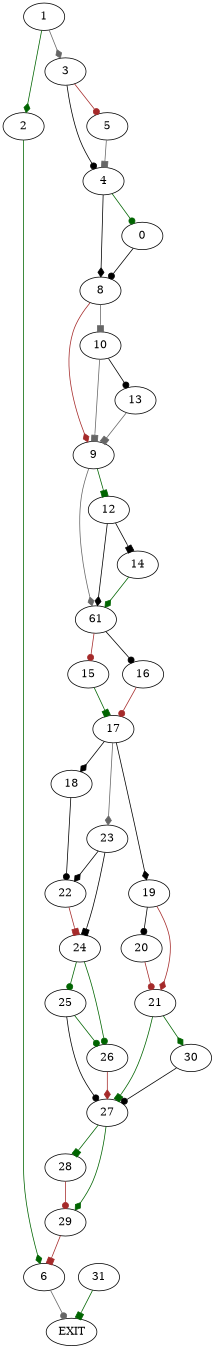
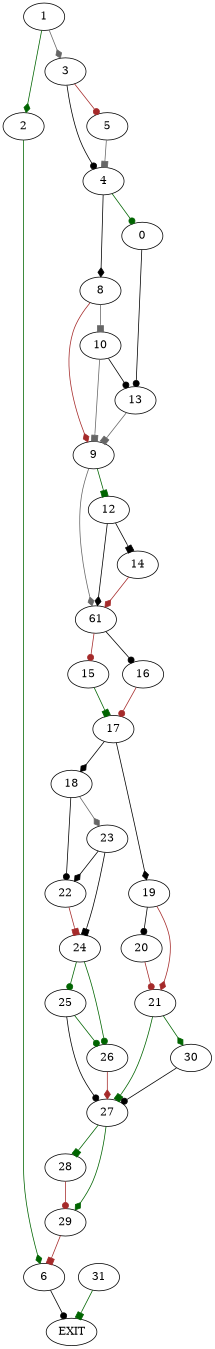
(123, 261) -> (139, 315)
(120, 589) -> (120, 589)
(111, 779) -> (87, 808)
(56, 1302) -> (56, 1302)
